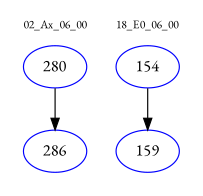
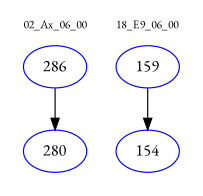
(148, 25) -> (148, 25)
(55, 103) -> (55, 103)
(148, 103) -> (148, 103)
